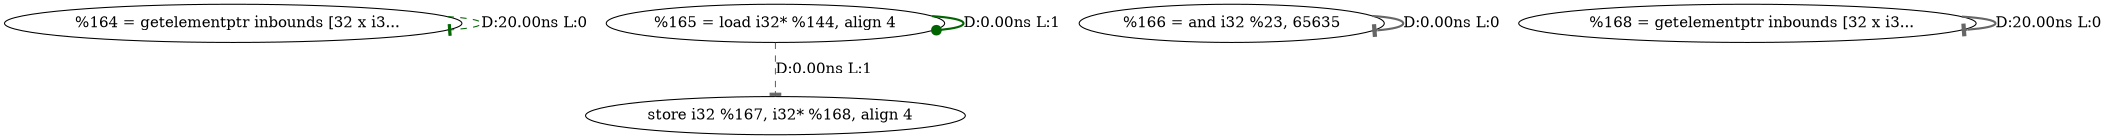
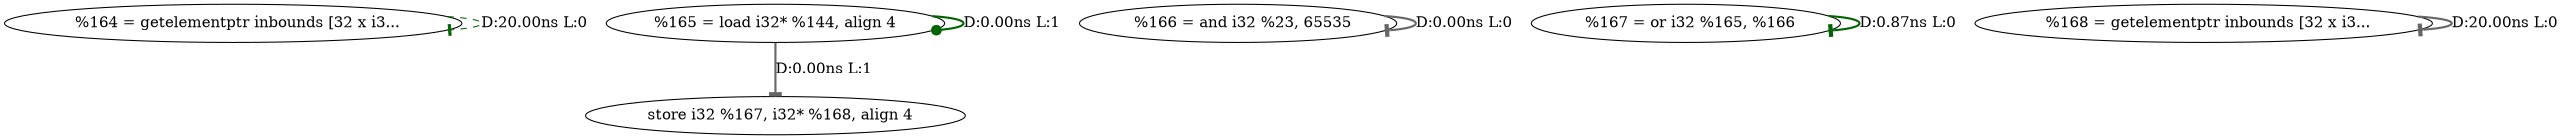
(1232, 23) -> (1238, 23)
none -> (1686, 23)
(775, 67) -> (775, 67)
